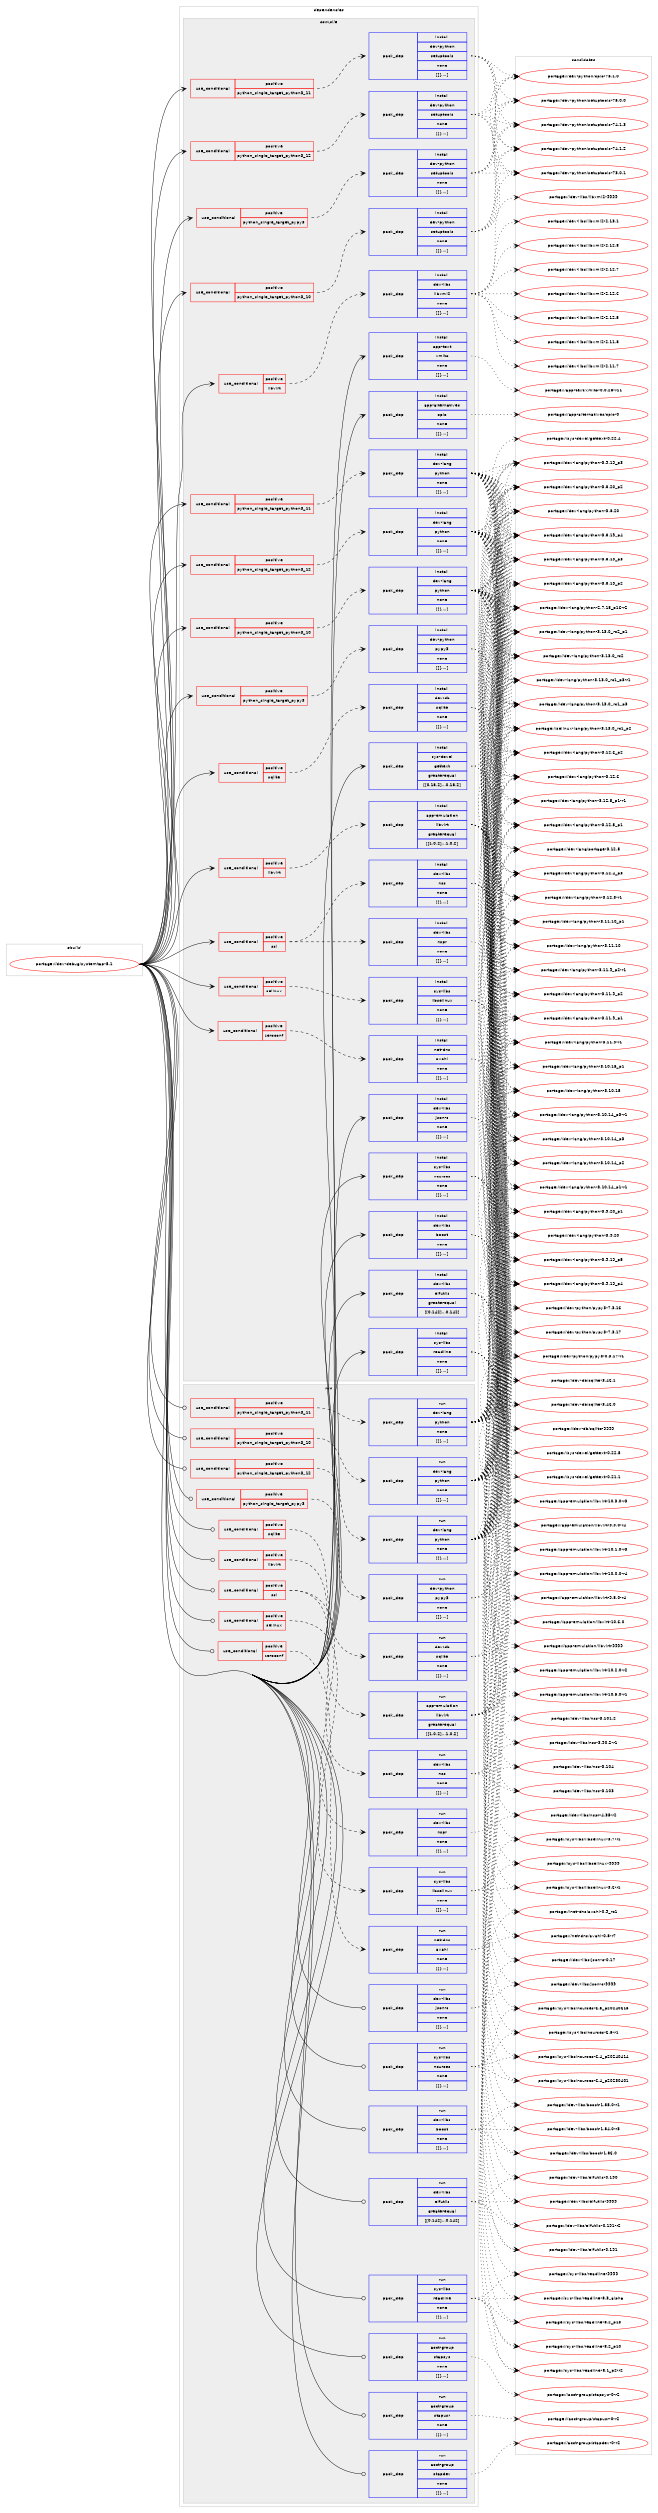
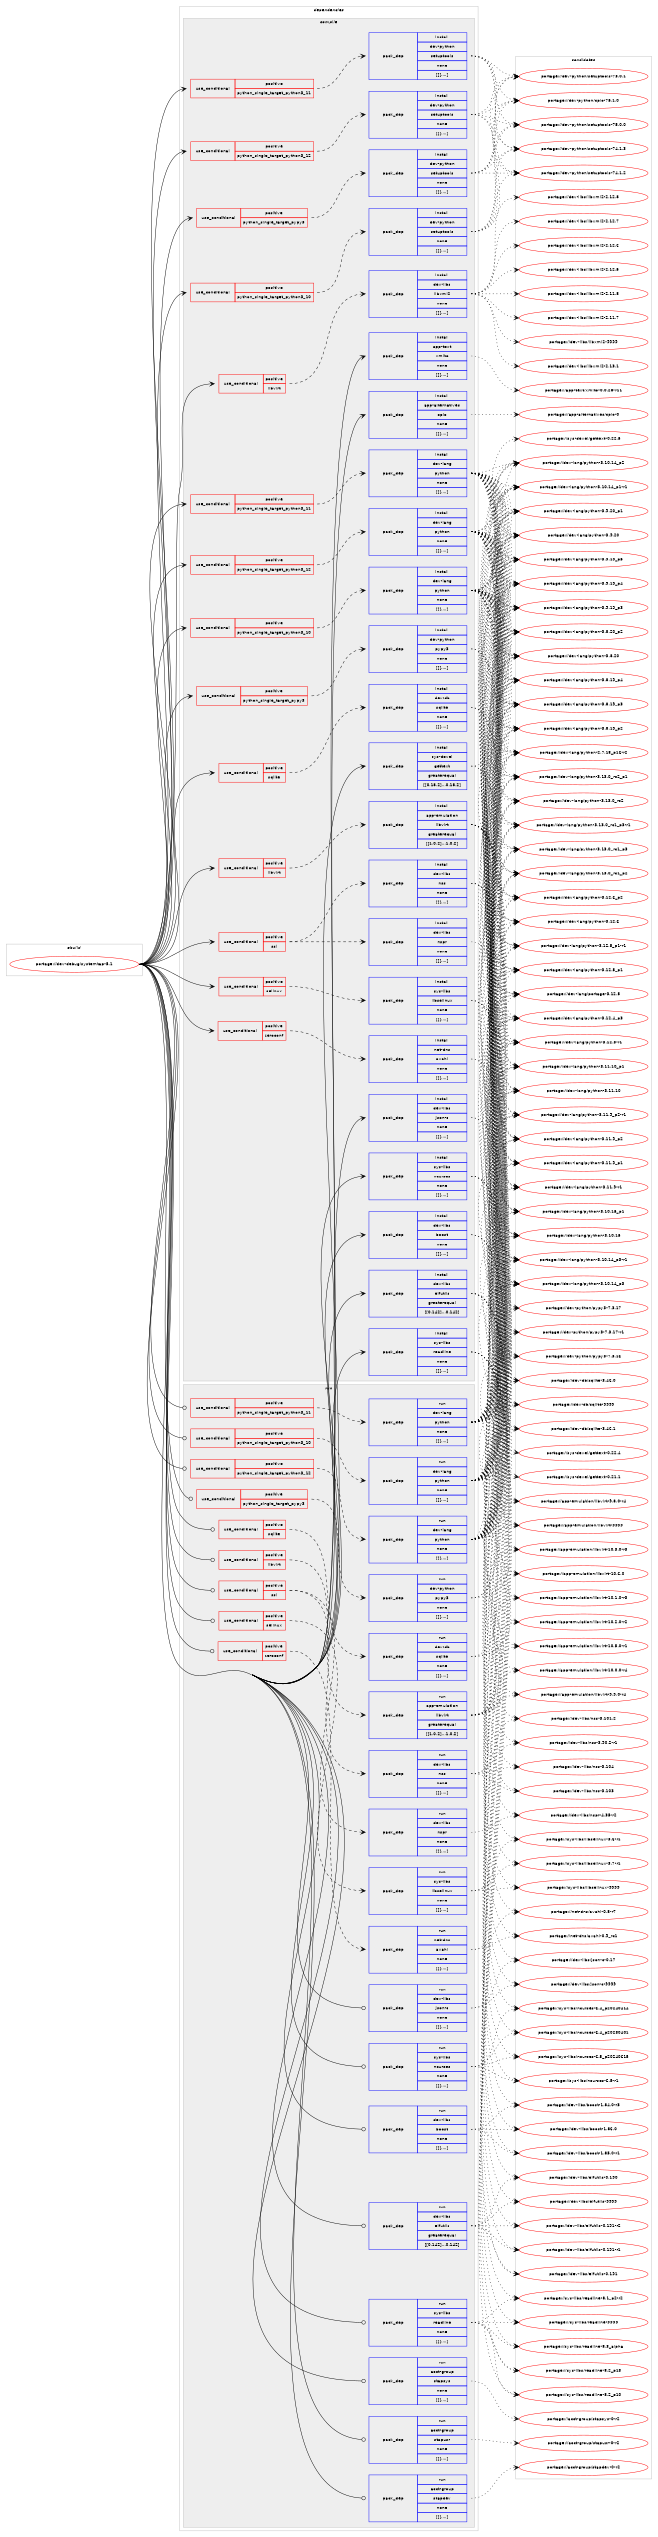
(584, 729) -> (584, 873)
(584, 1356) -> (584, 1332)
none -> (584, 2250)
